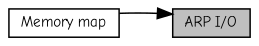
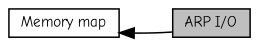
(138, 13) -> (153, 33)
